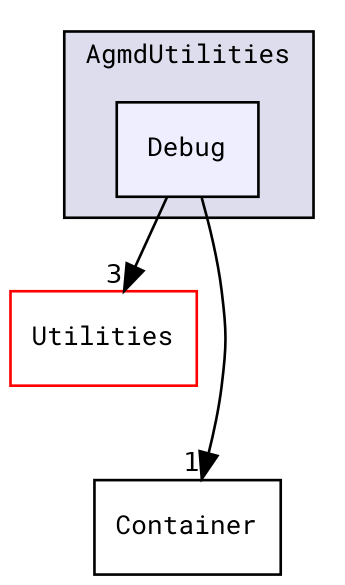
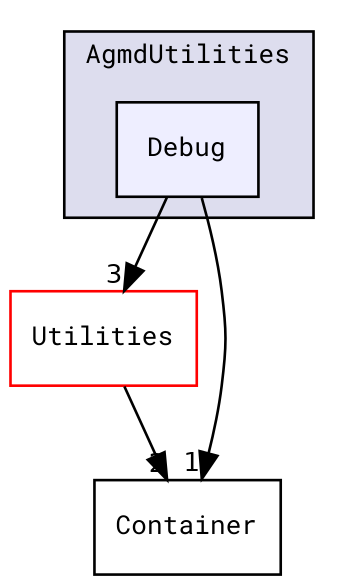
none -> (140, 421)
